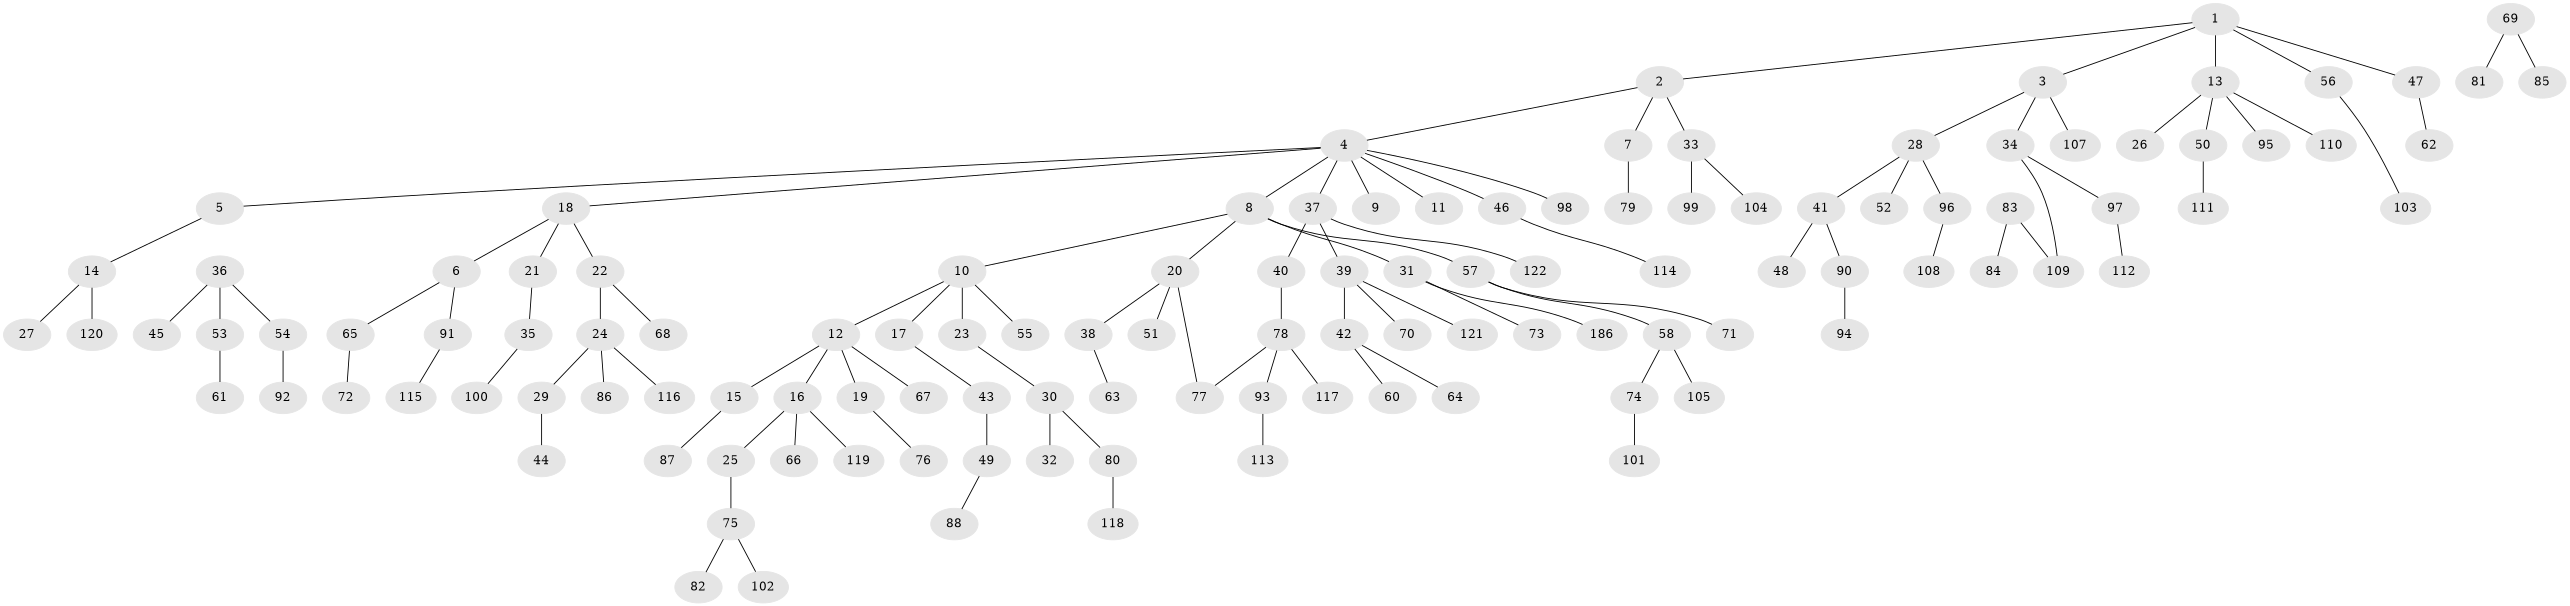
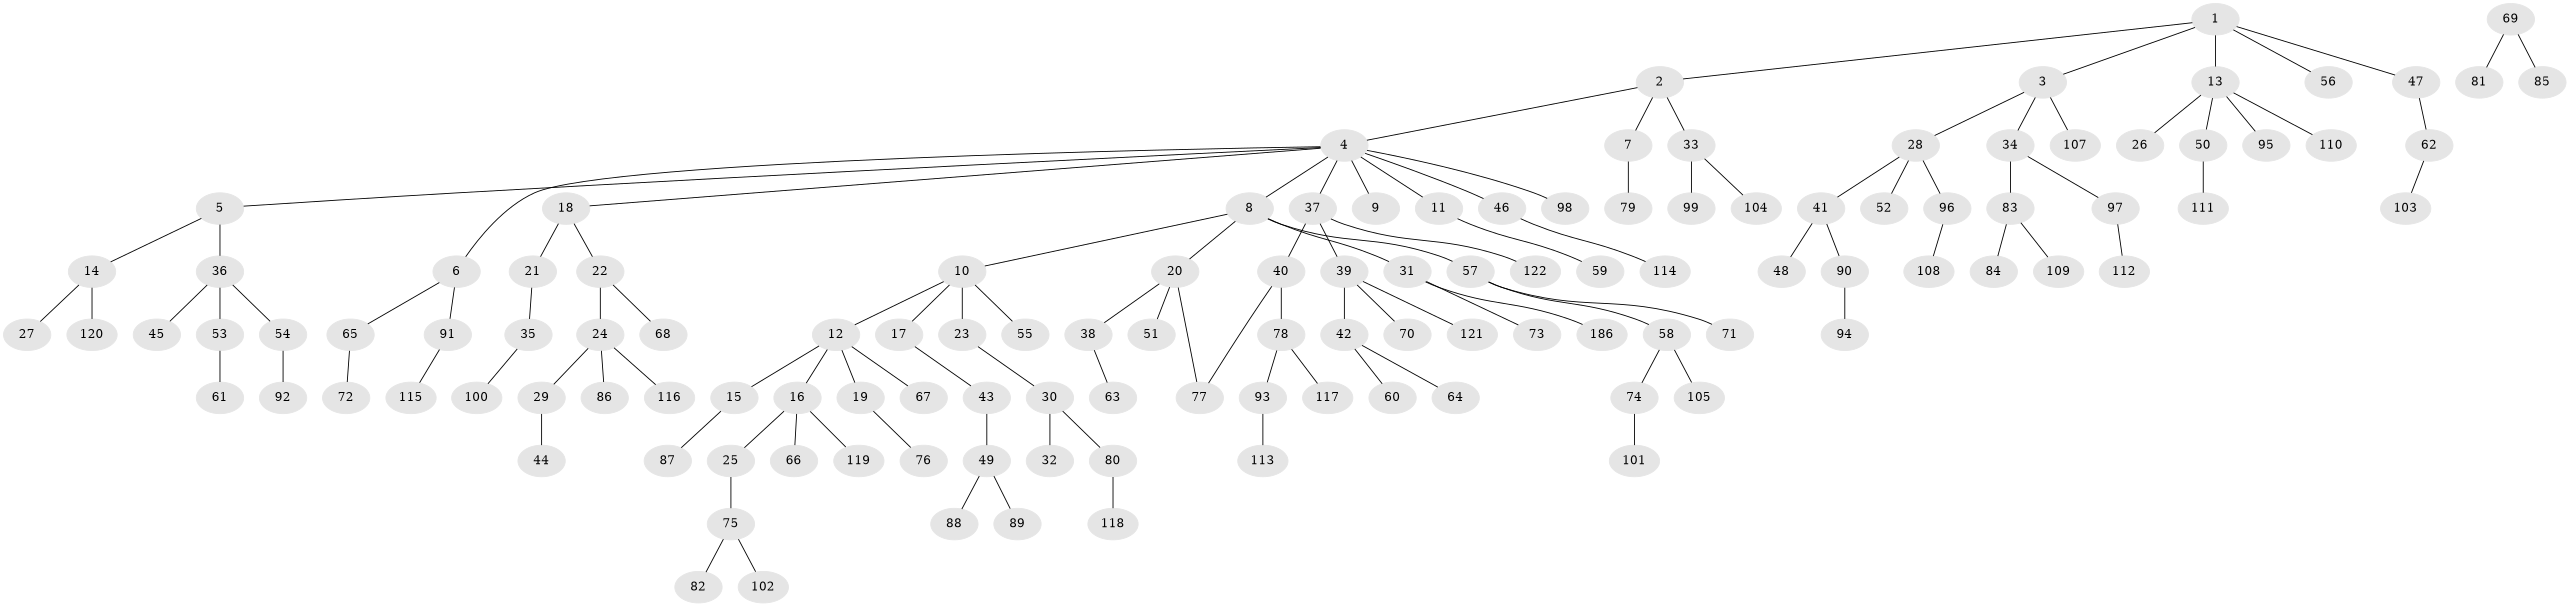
(2373, 143) -> (2418, 177)
(2047, 205) -> (2010, 177)
none -> (220, 240)
(511, 240) -> (879, 160)
none -> (1600, 272)
(1240, 366) -> (1240, 334)
none -> (1017, 524)
